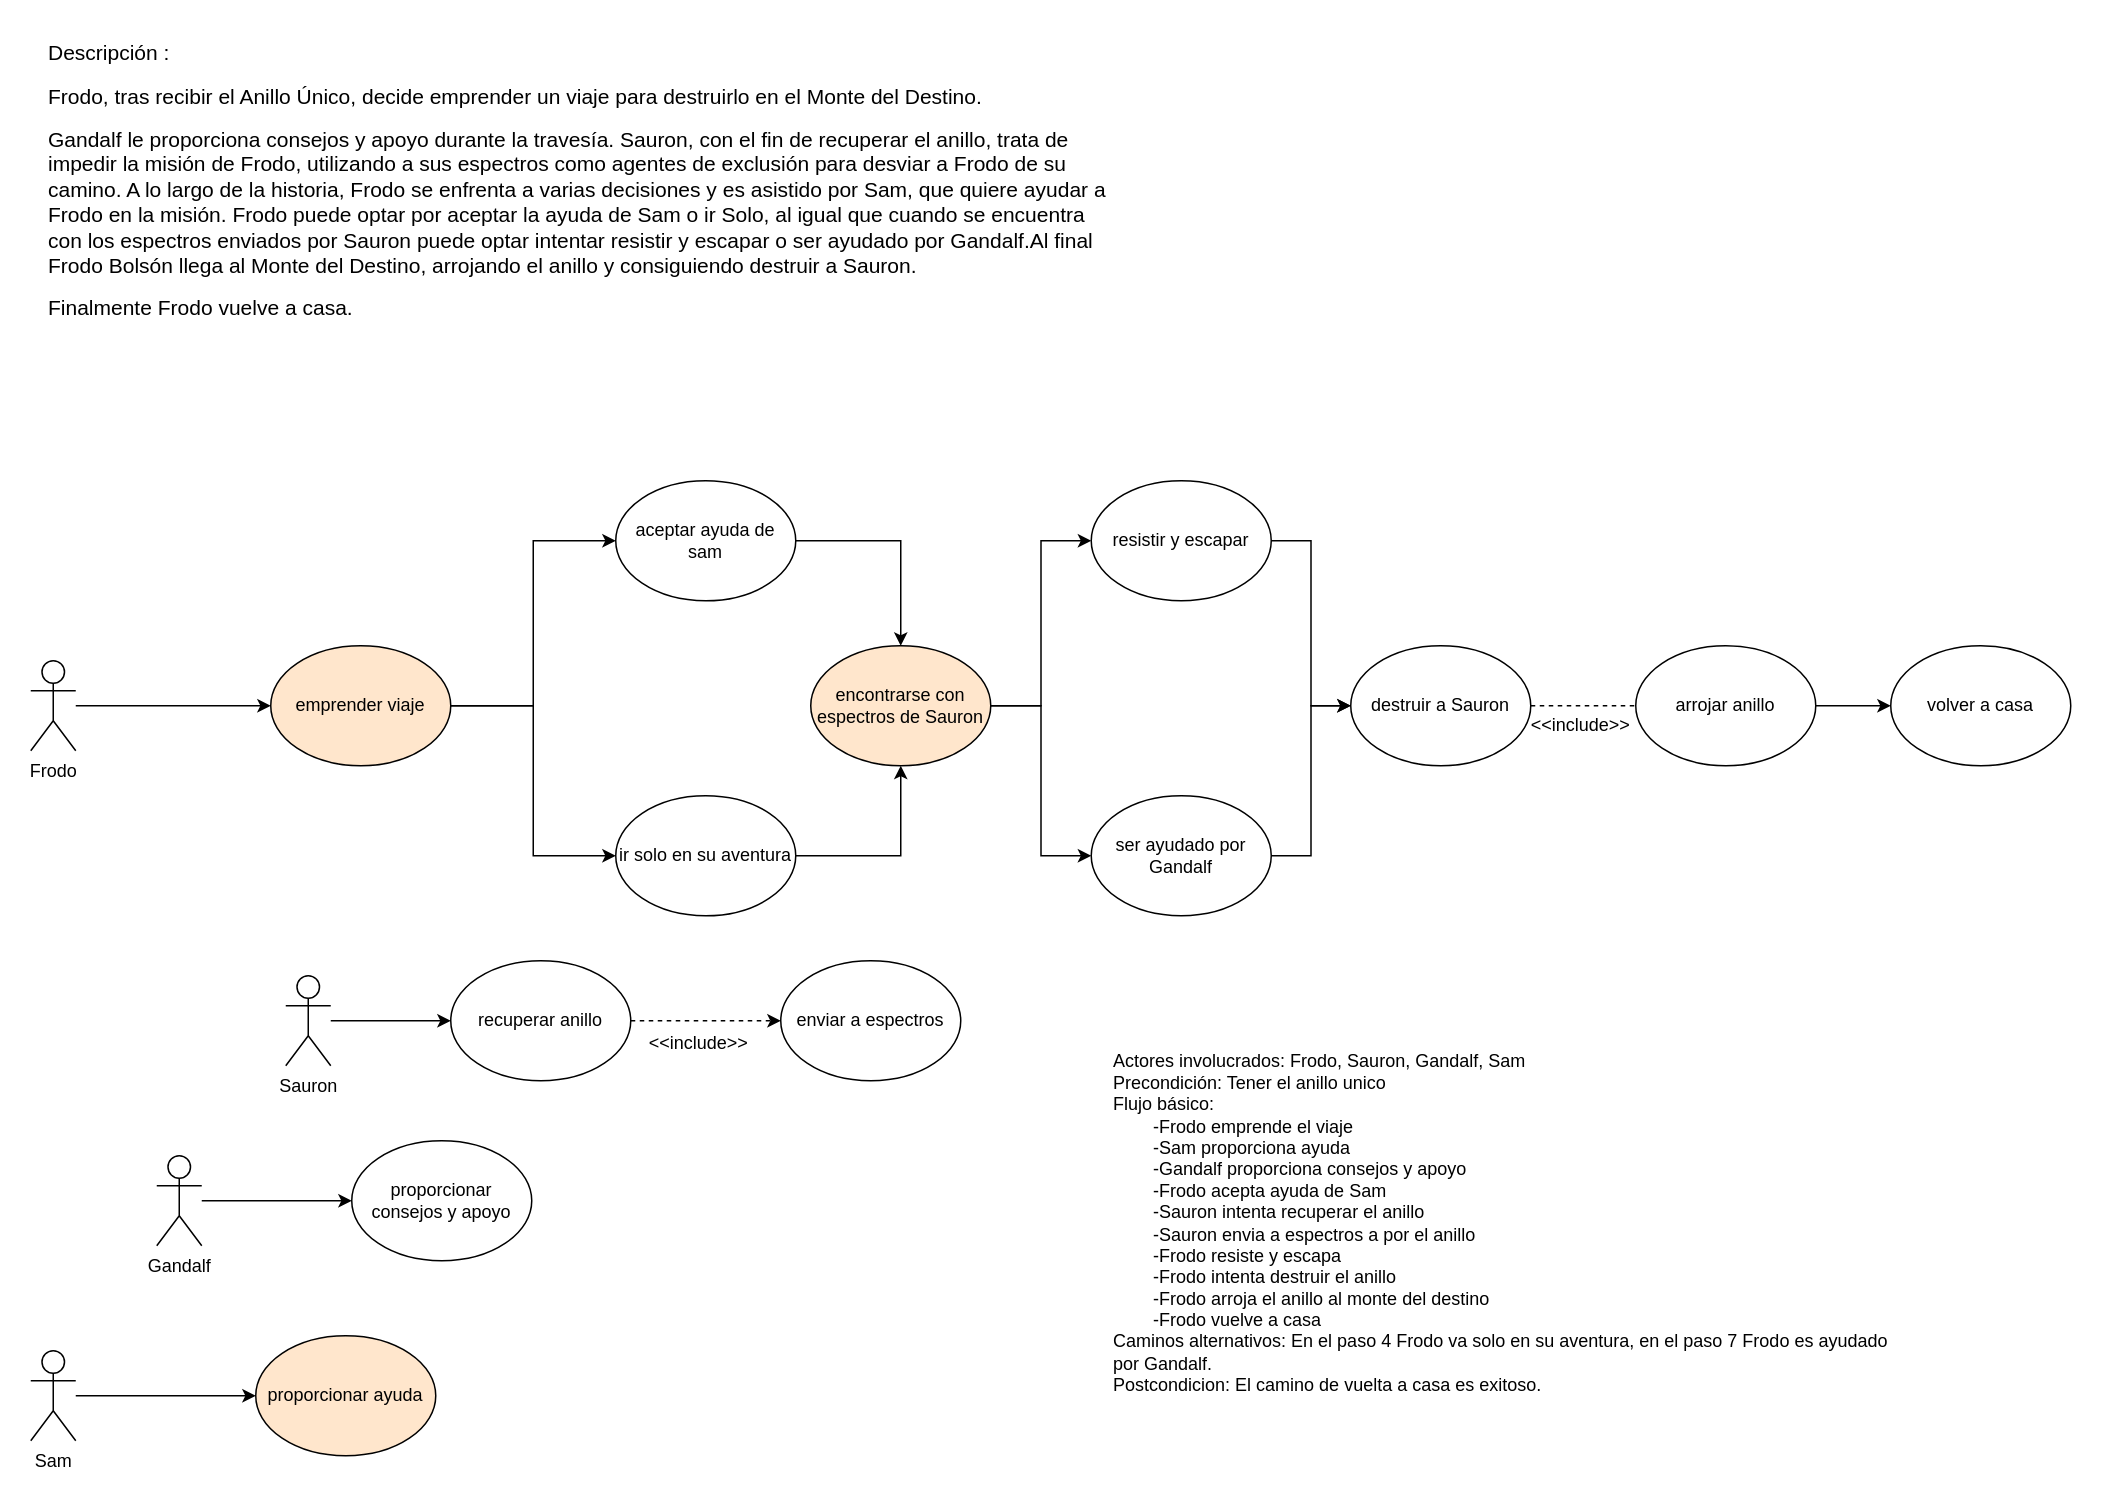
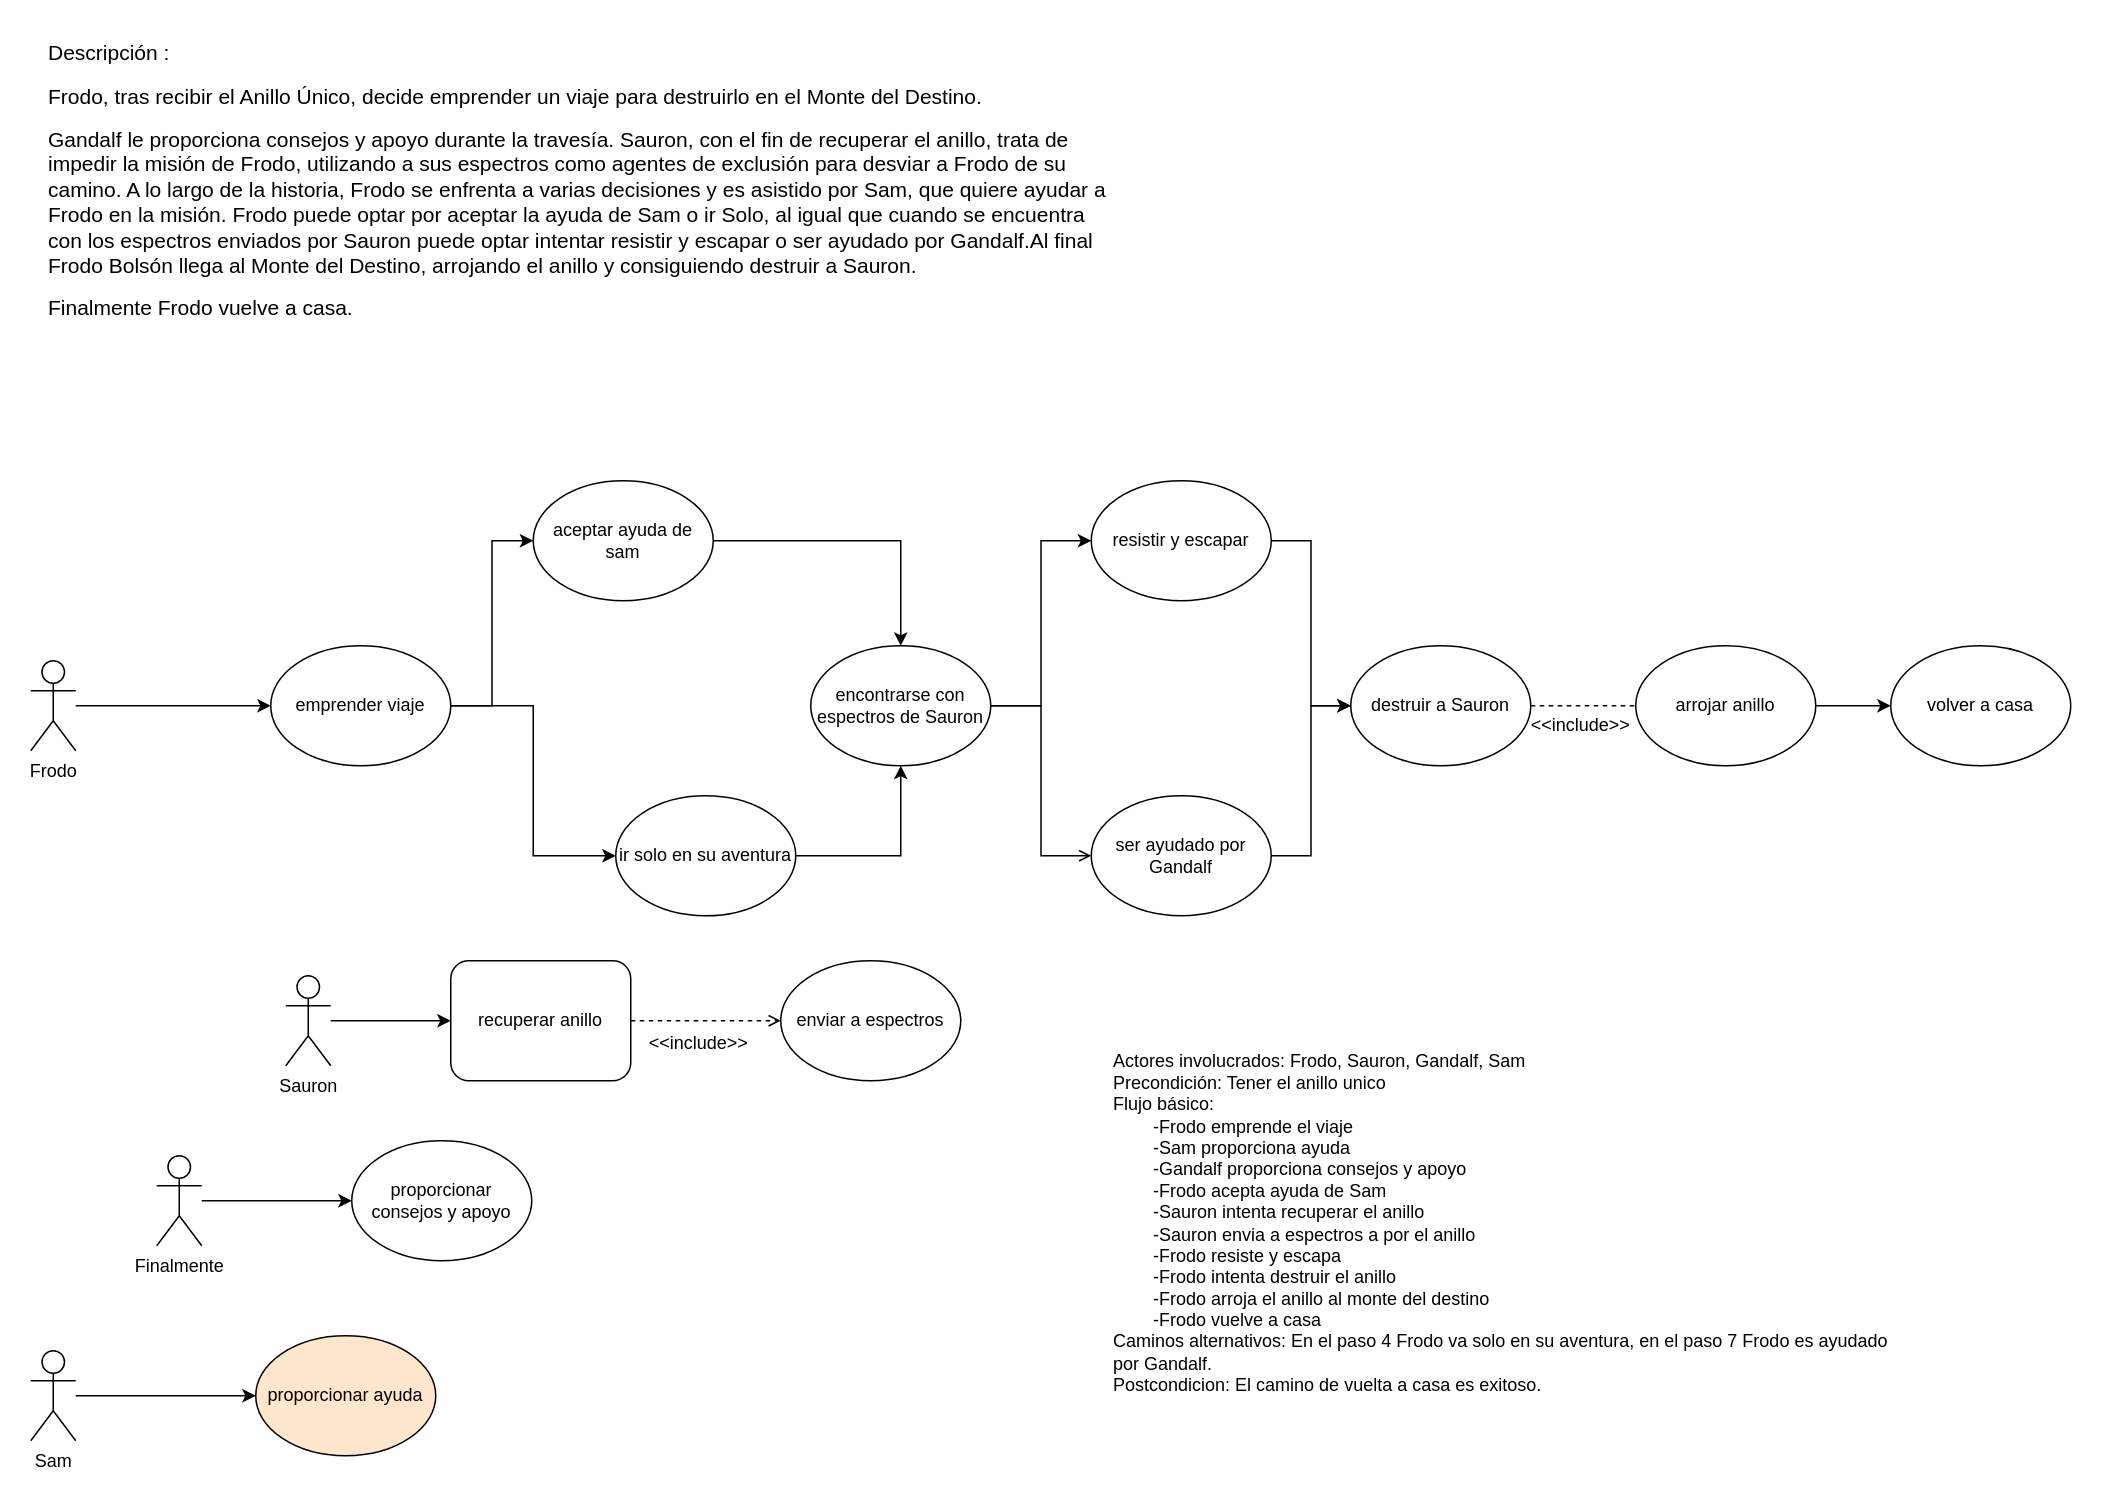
(706, 541) -> (623, 541)
(361, 706) -> (361, 706)
(901, 706) -> (901, 706)
(1080, 856) -> (1082, 856)
(541, 1021) -> (541, 1021)
(769, 1021) -> (771, 1021)
(180, 1267) -> (180, 1267)
